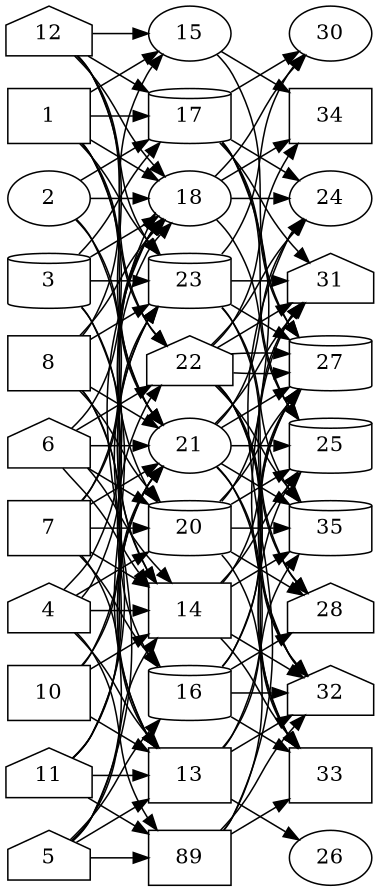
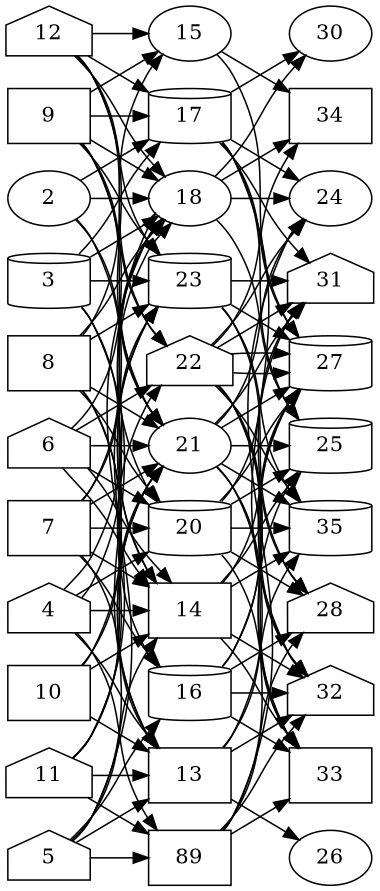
(49, 116) -> (49, 116)
(265, 131) -> none
none -> (260, 738)
